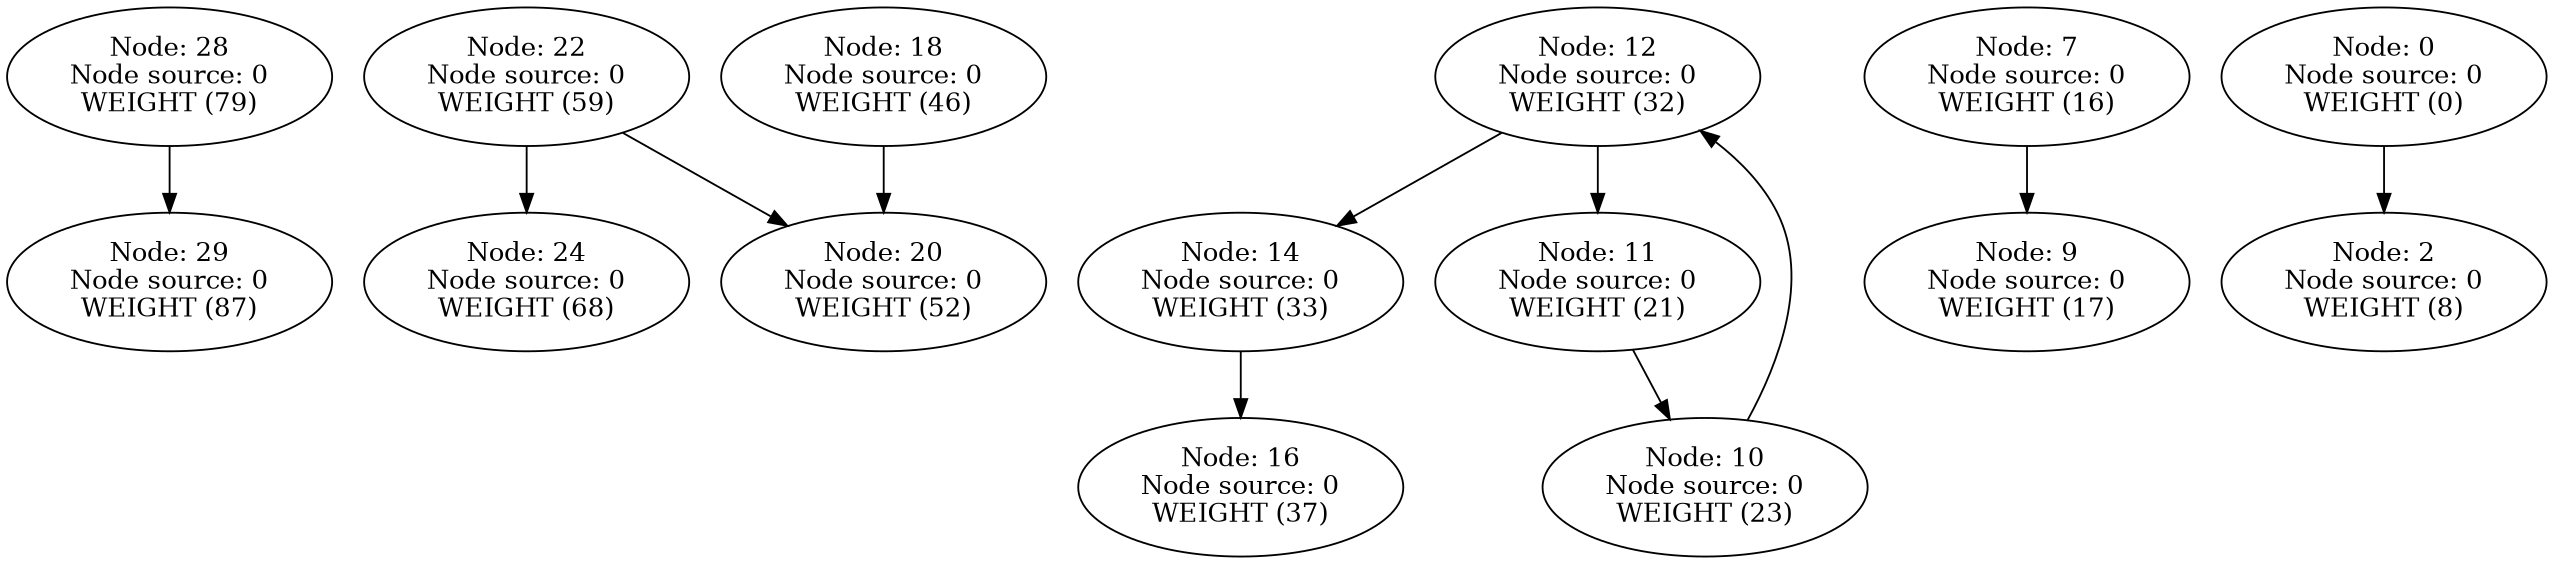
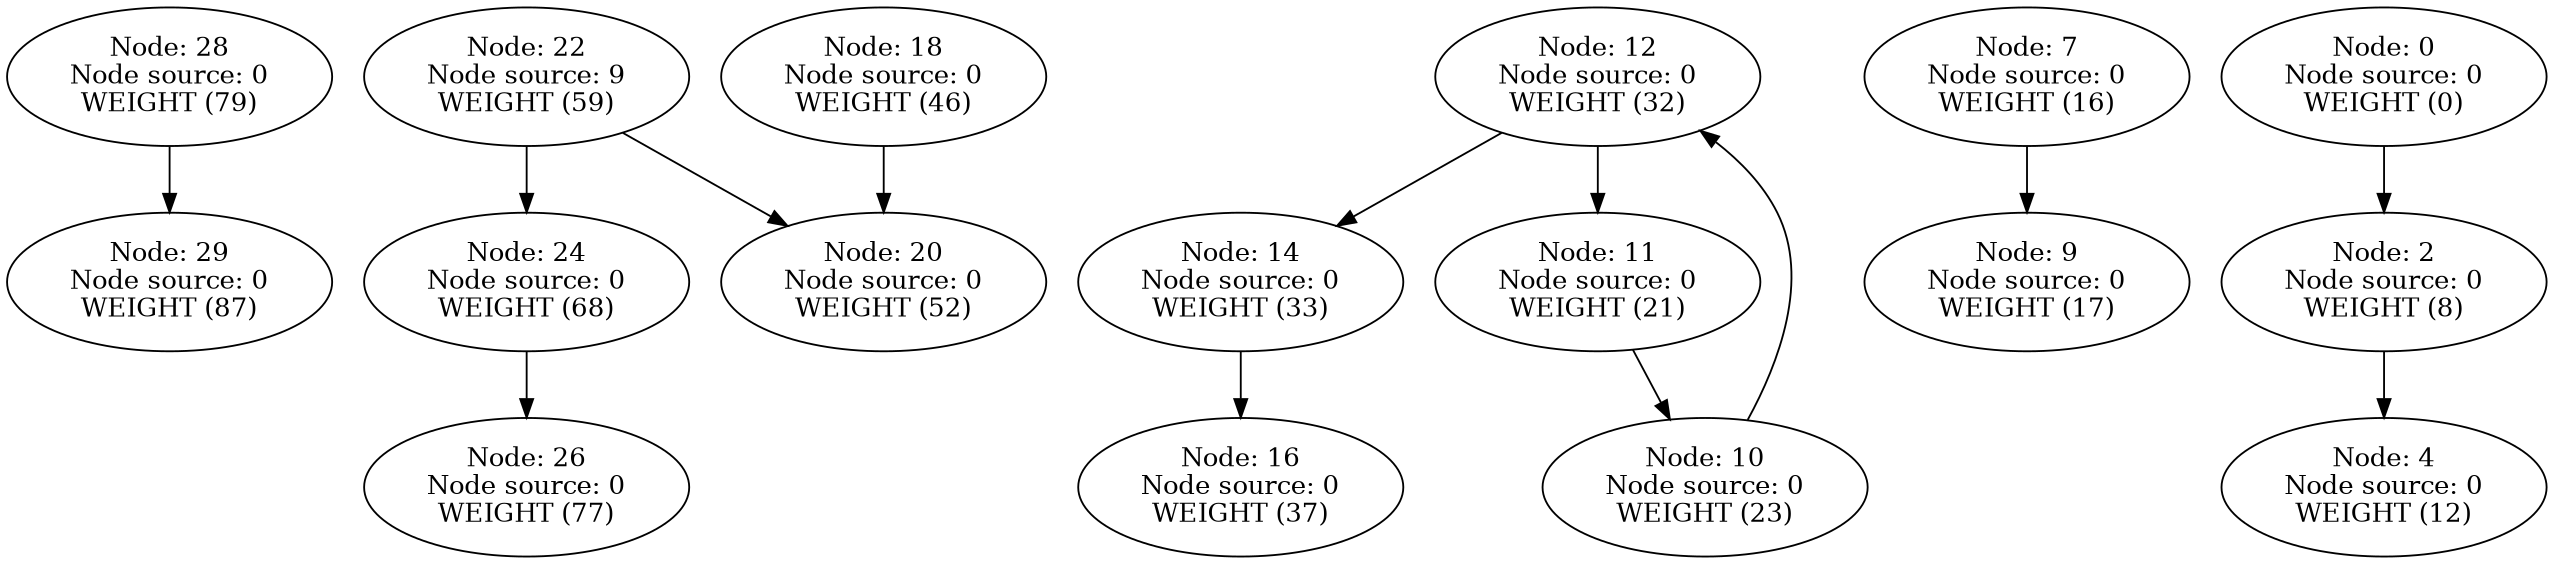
(527, 77) -> (527, 77)
none -> (527, 487)
none -> (2384, 487)
